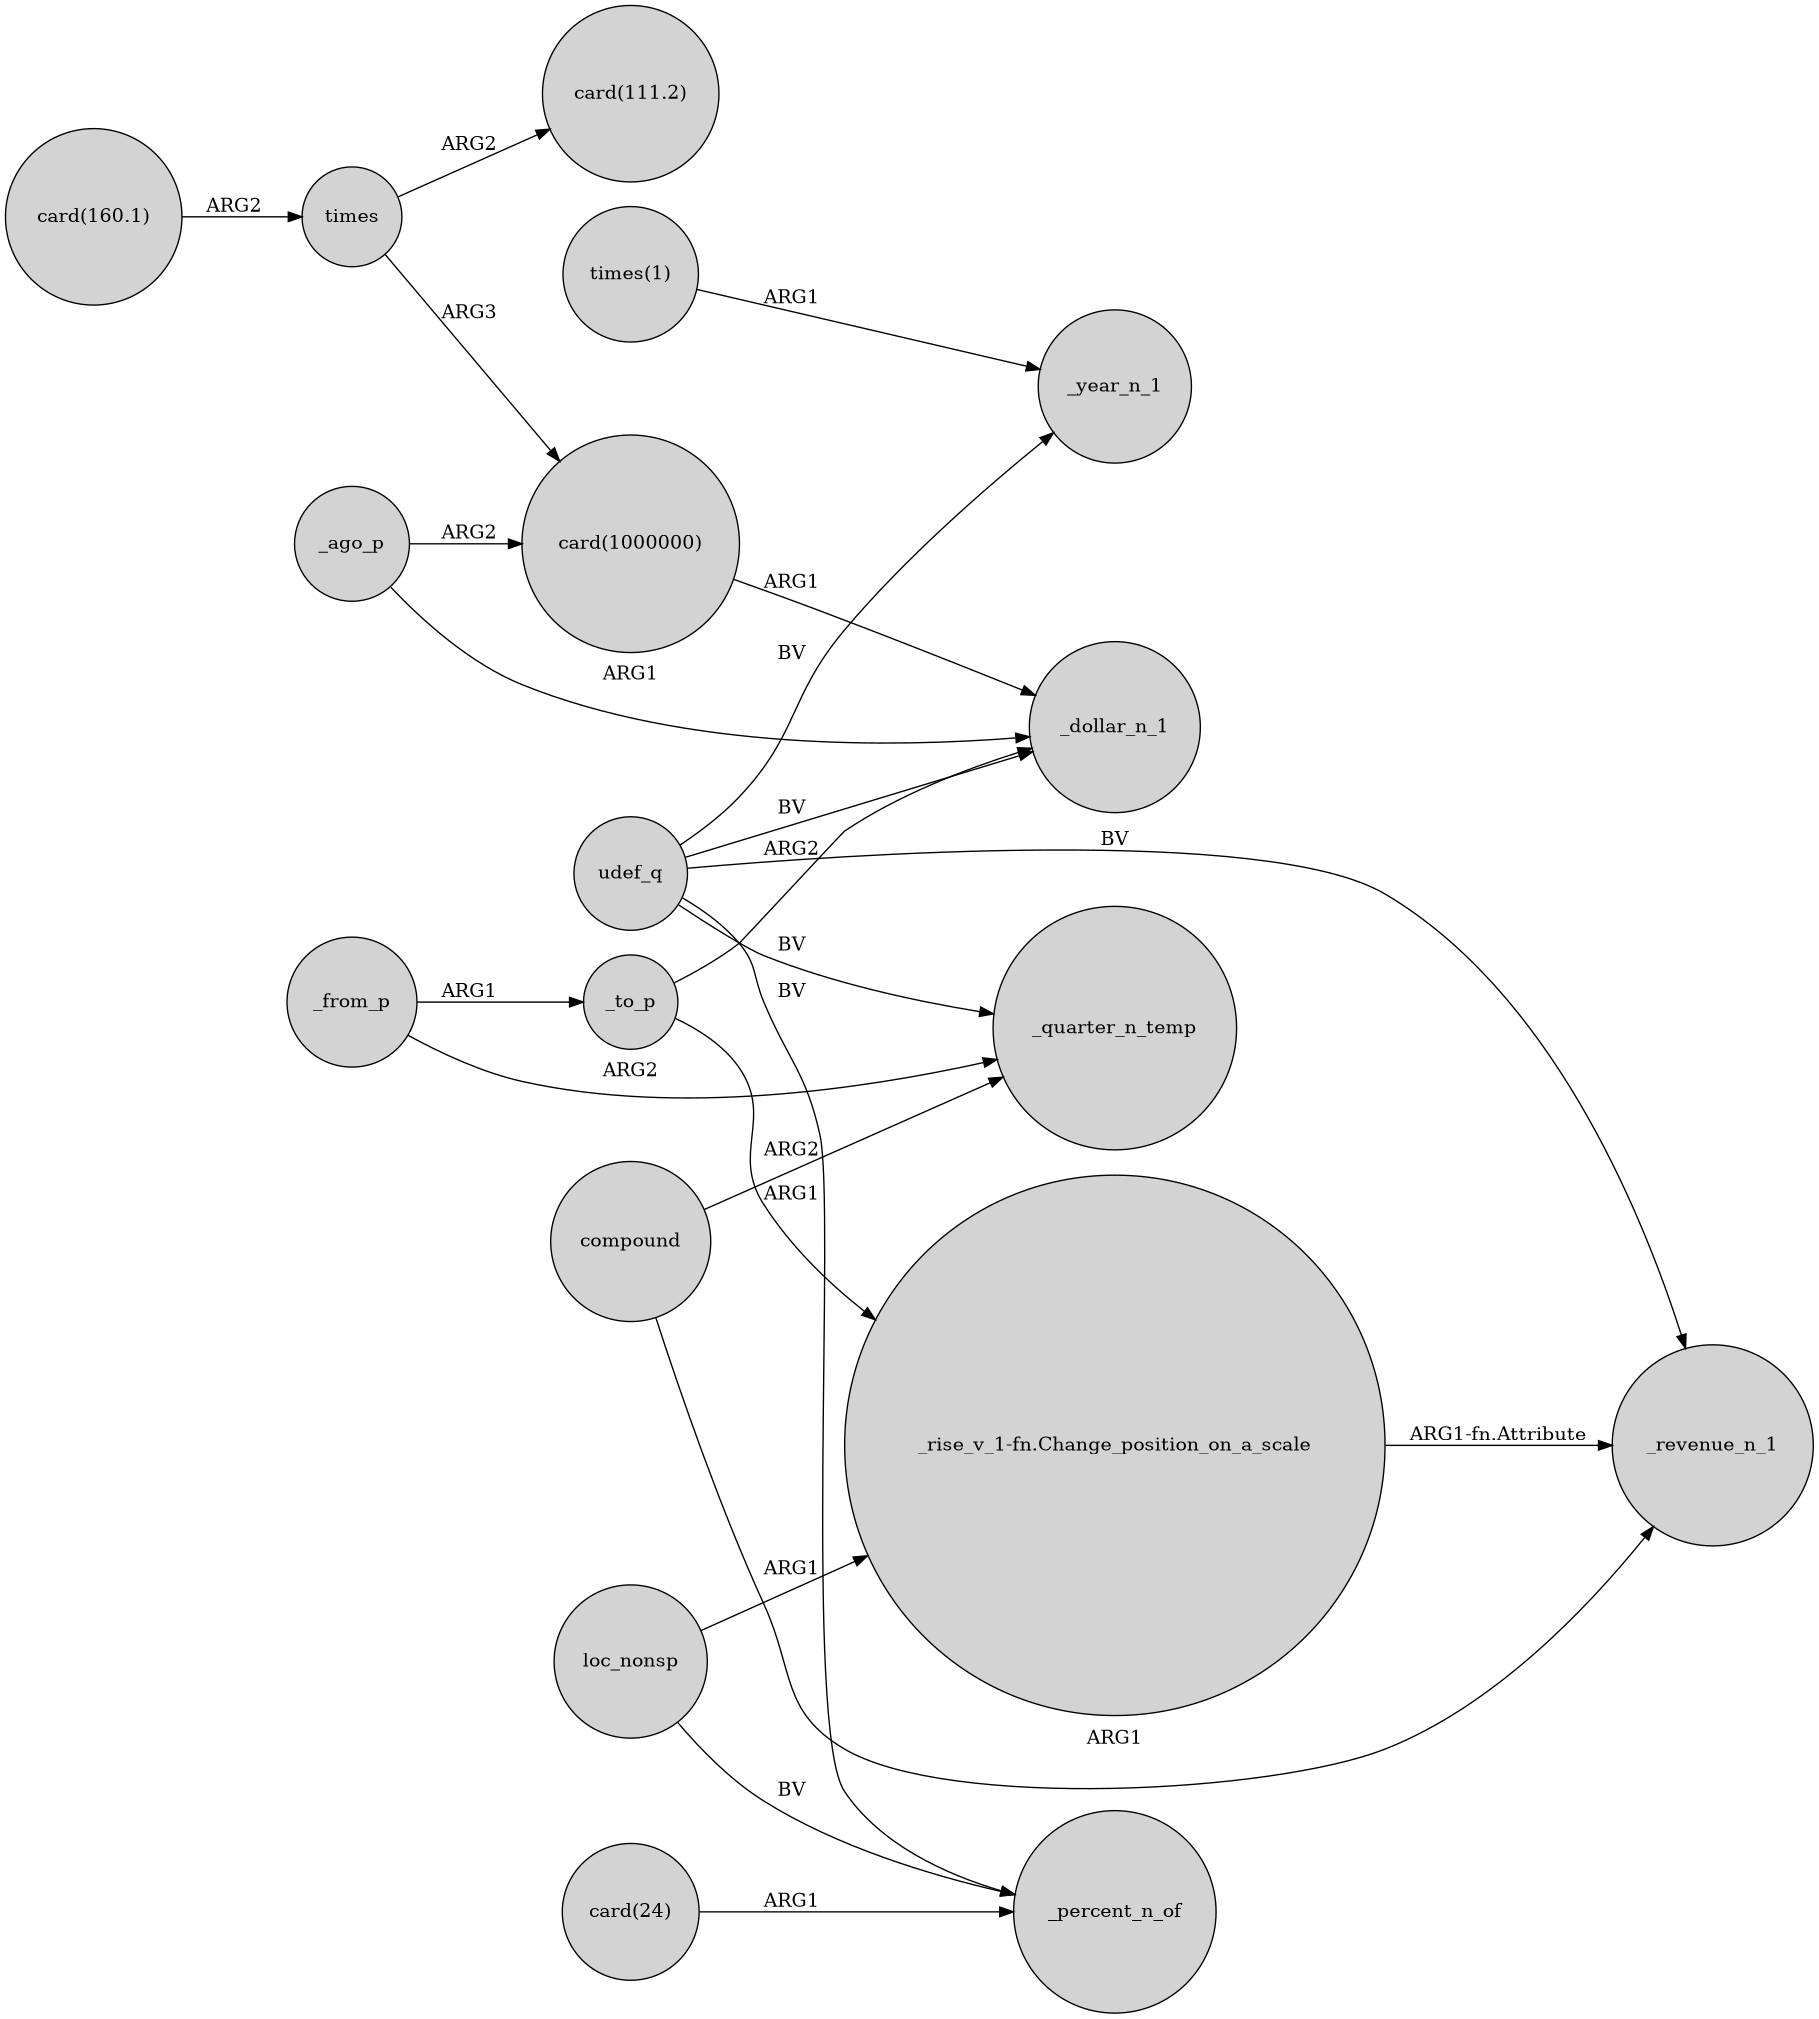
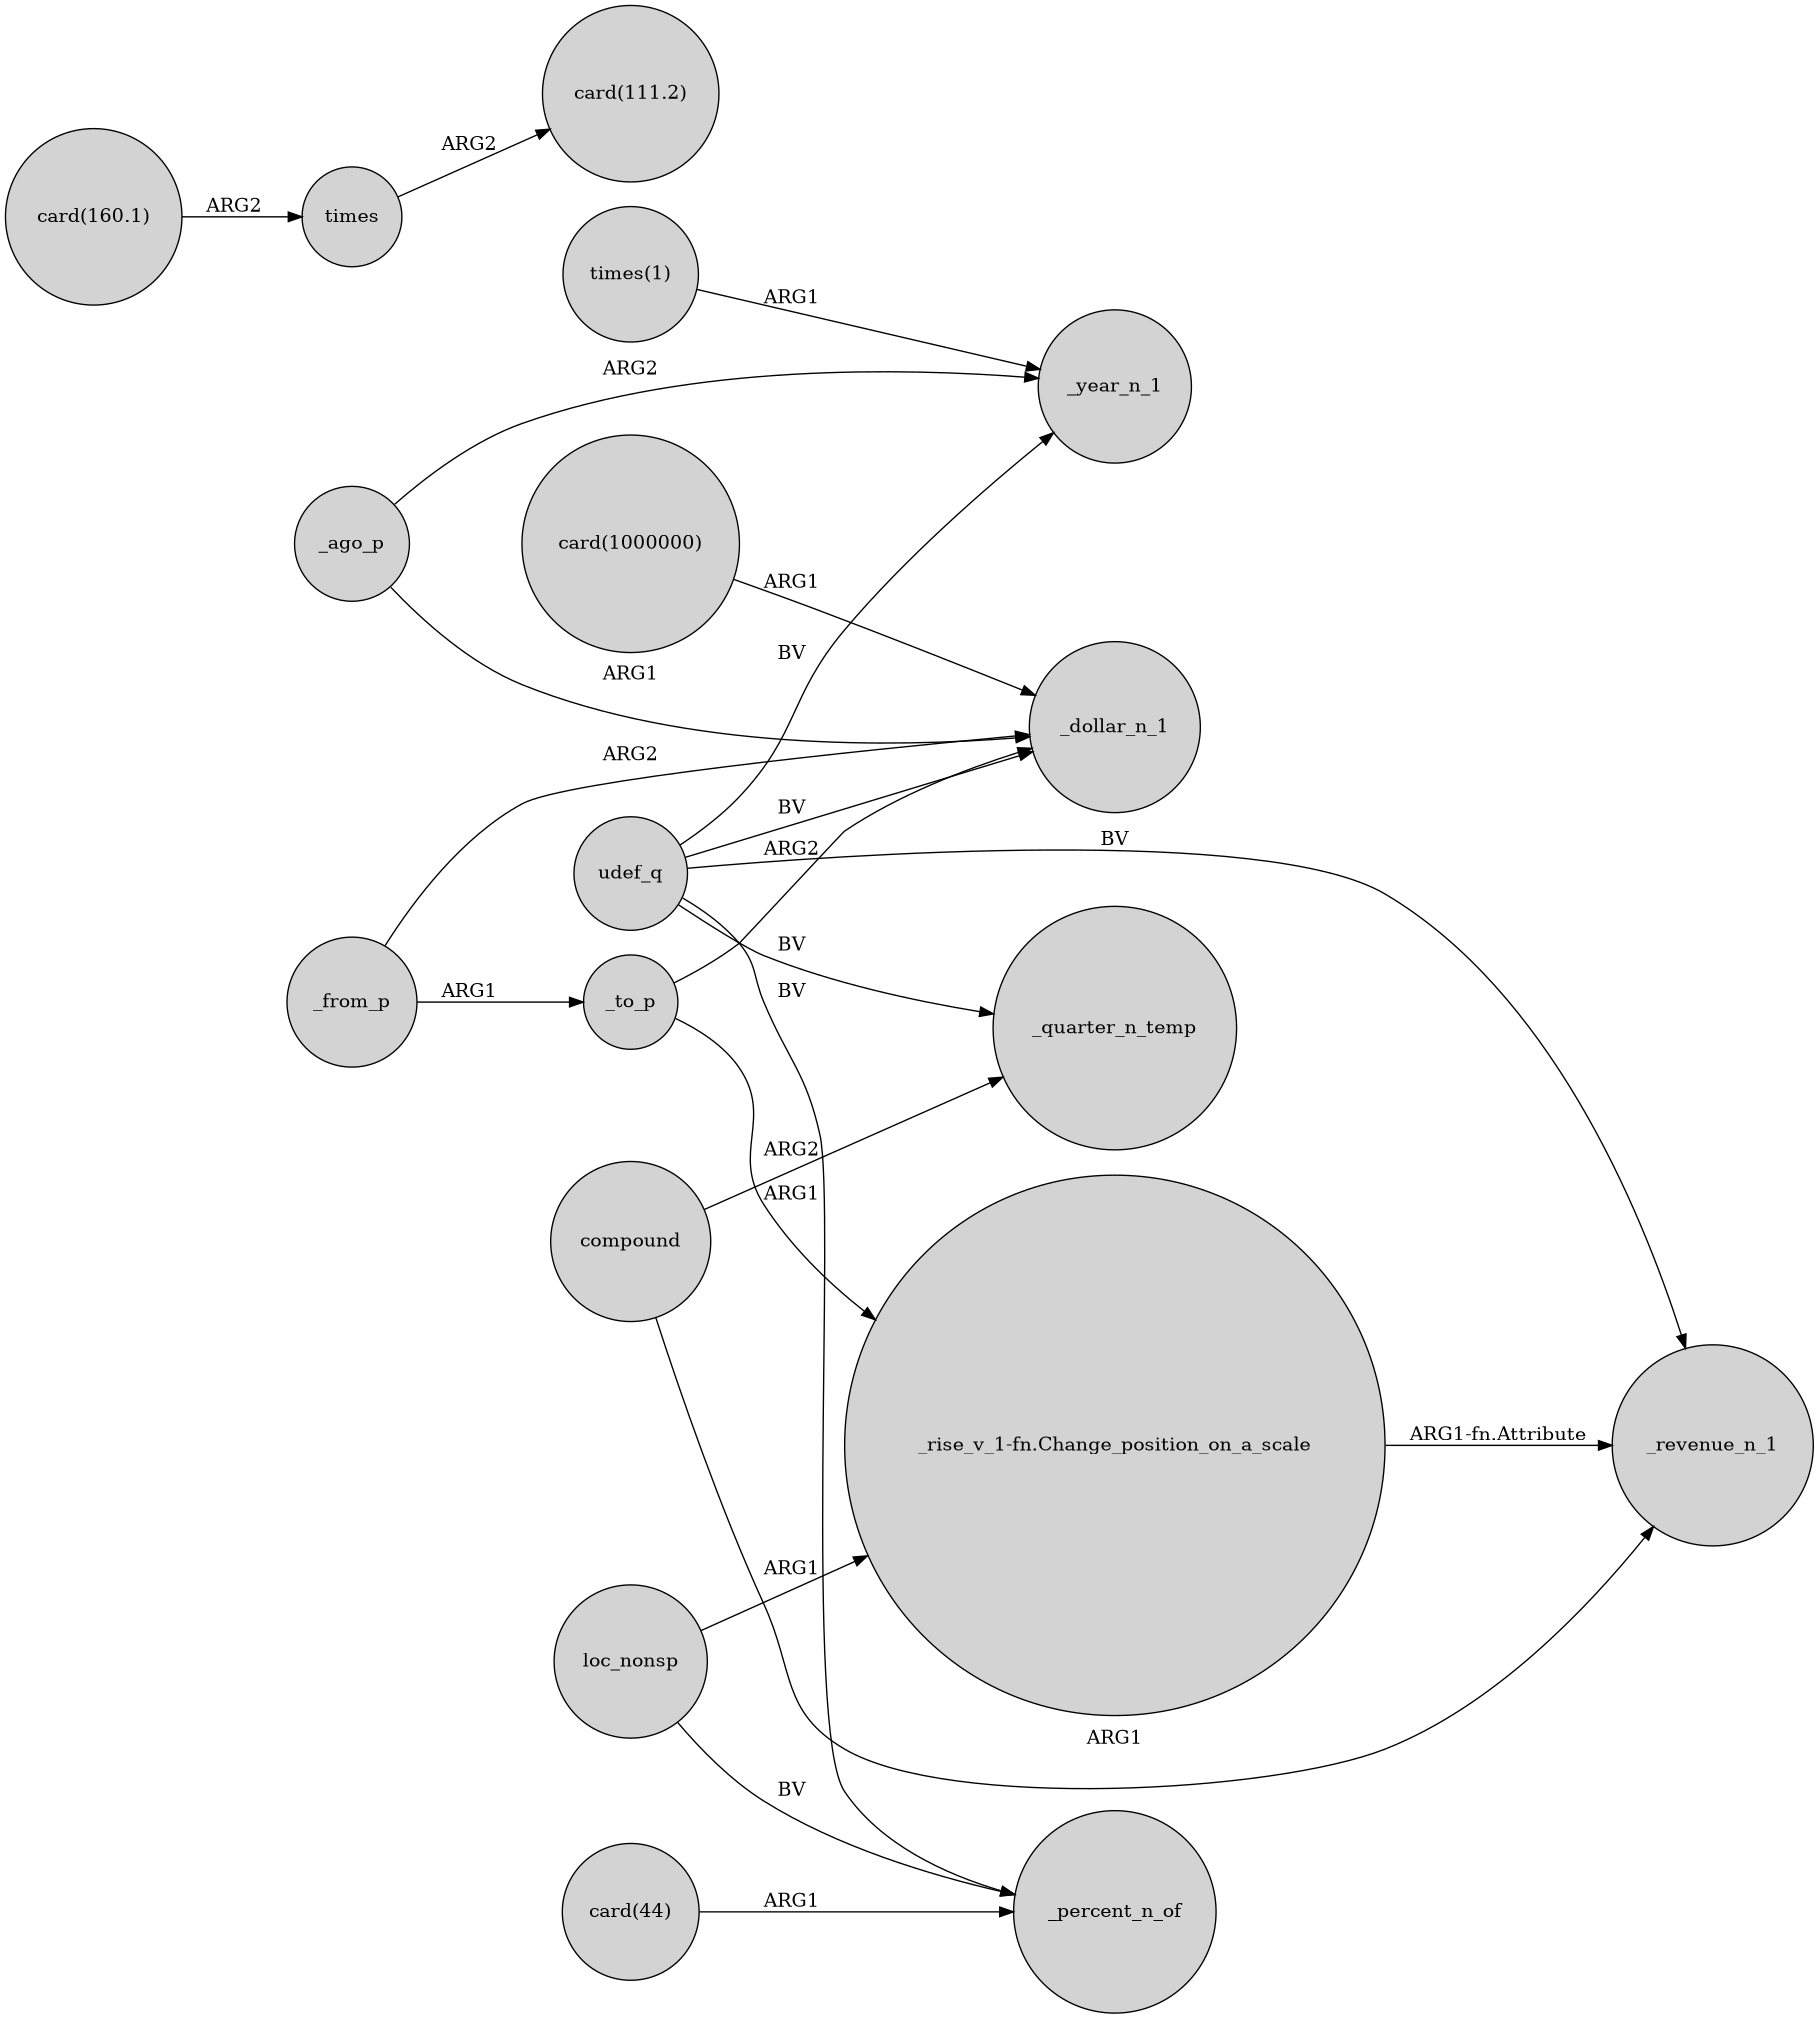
(468, 352) -> none
(459, 544) -> (695, 384)
(692, 1098) -> (669, 774)
(631, 1912) -> (631, 1912)
